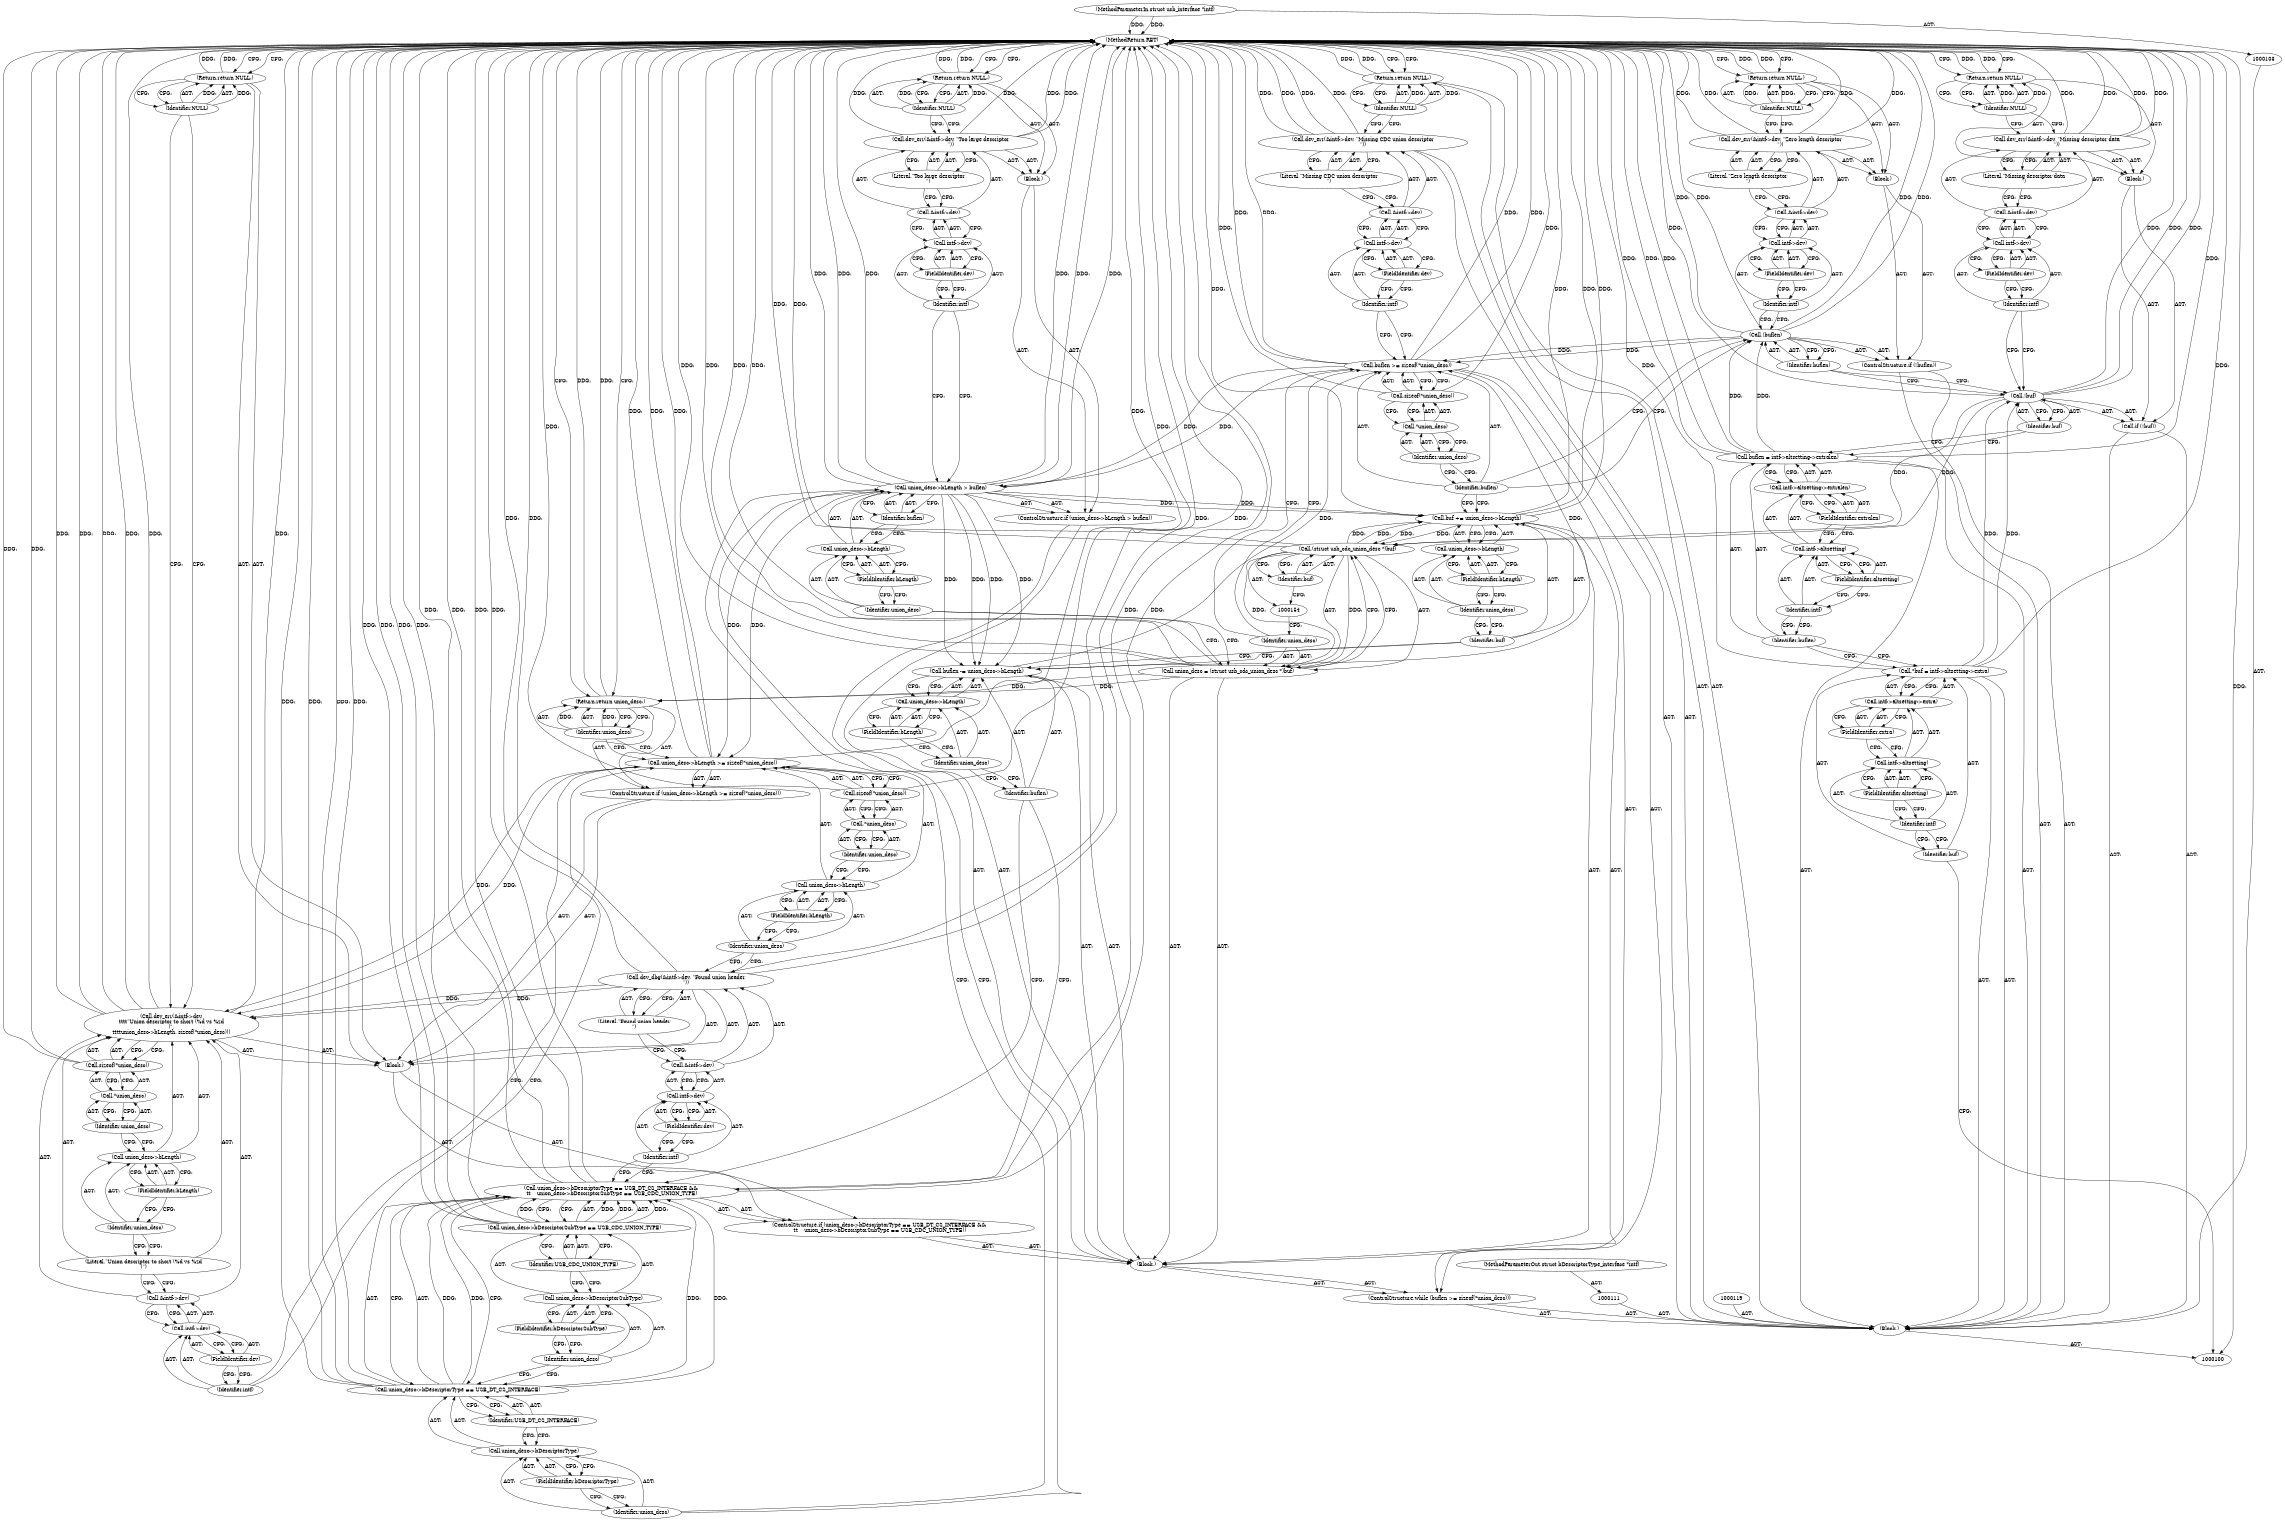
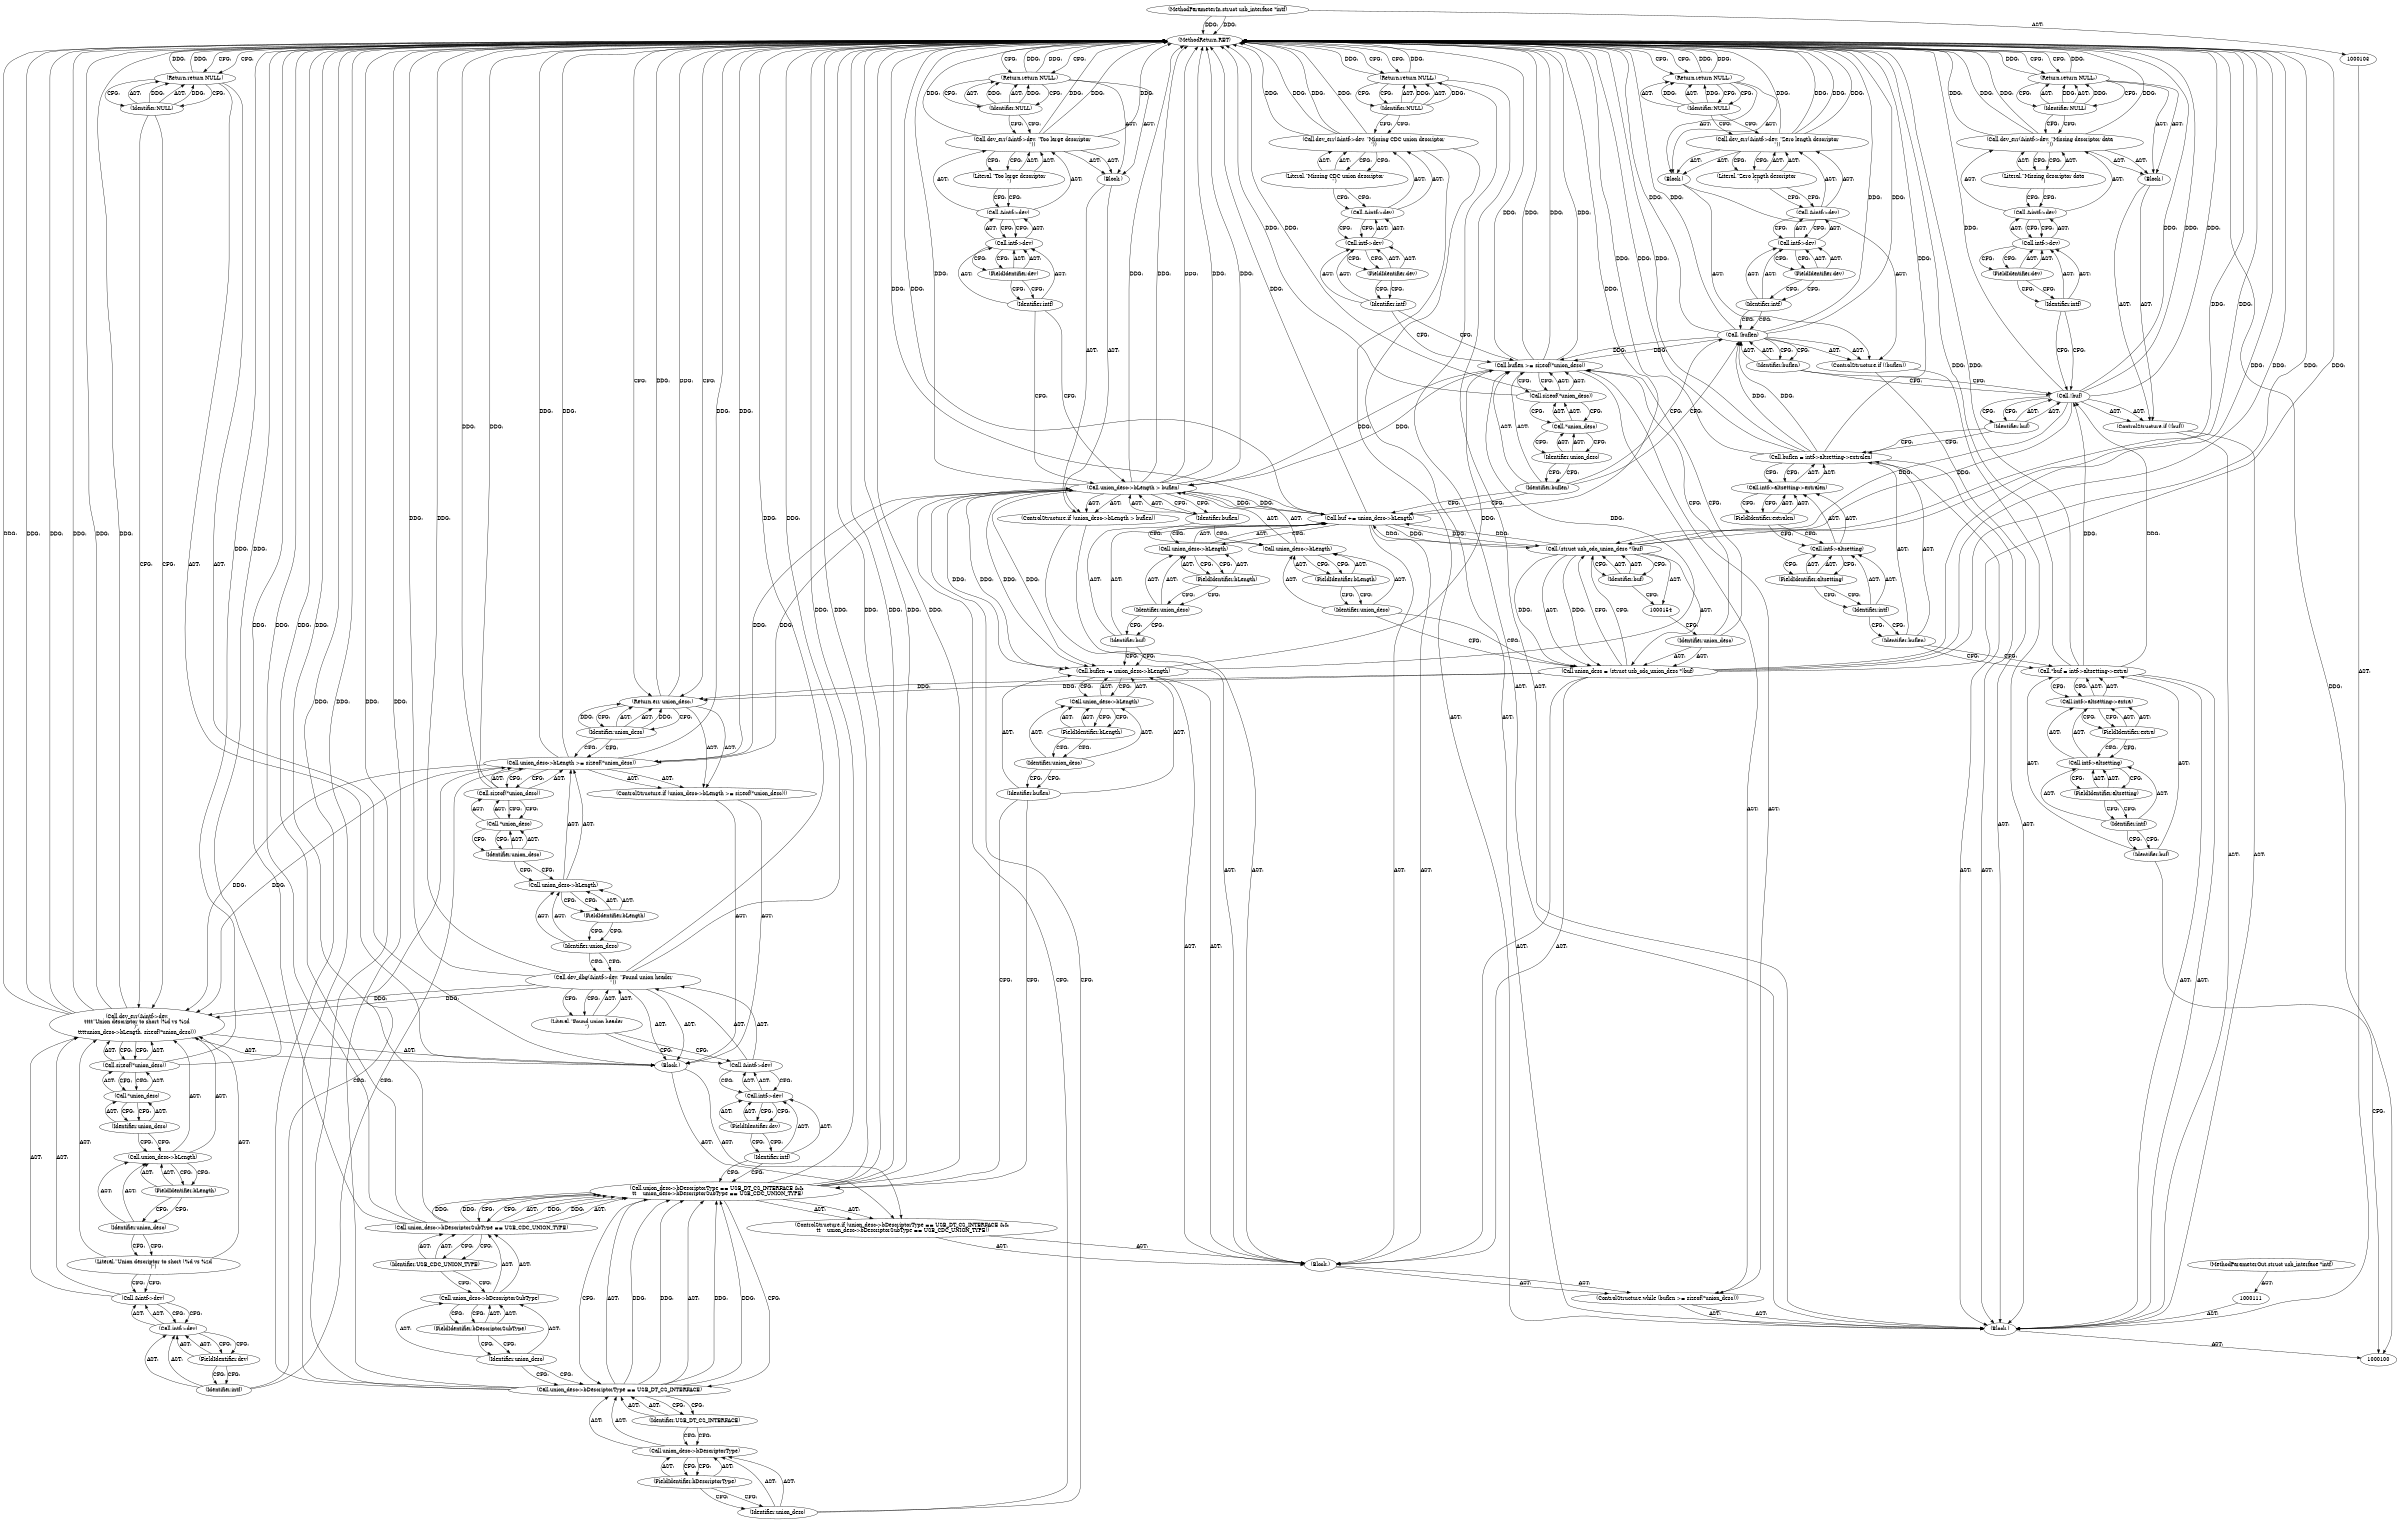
(2139, 427) -> (2150, 427)
(610, 702) -> (663, 702)
(1562, 1265) -> (2271, 1265)
(1732, 1299) -> none
